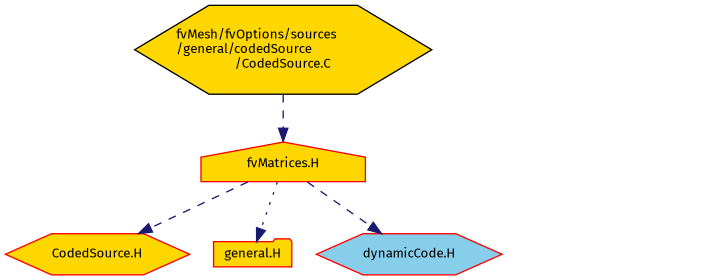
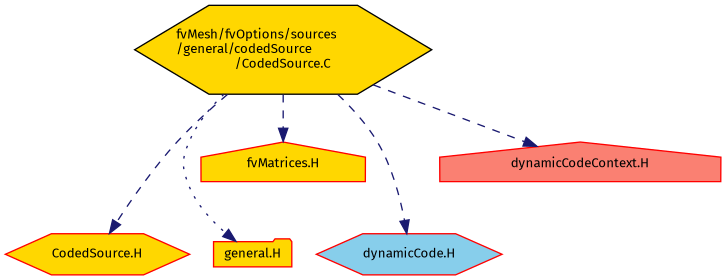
none -> (580, 164)
(339, 204) -> (383, 151)
(199, 205) -> (167, 154)
(269, 206) -> (183, 164)
